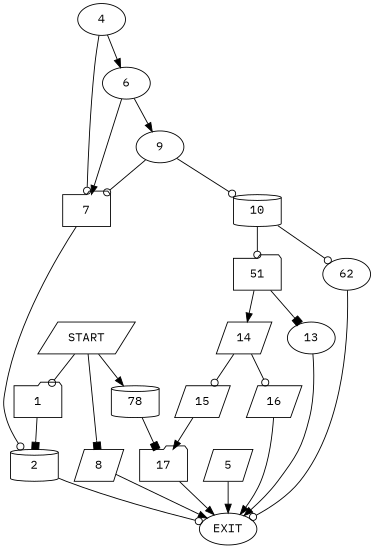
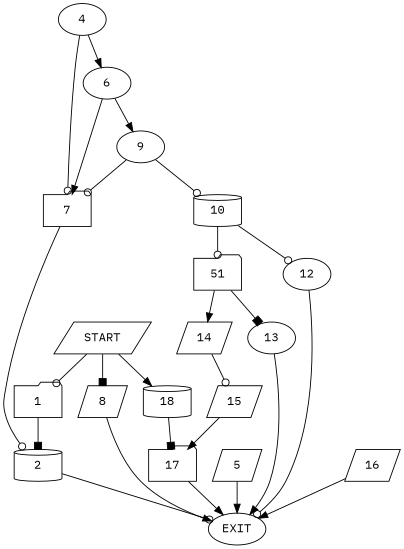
(347, 274) -> (307, 274)
(258, 367) -> none
(135, 402) -> (167, 402)
